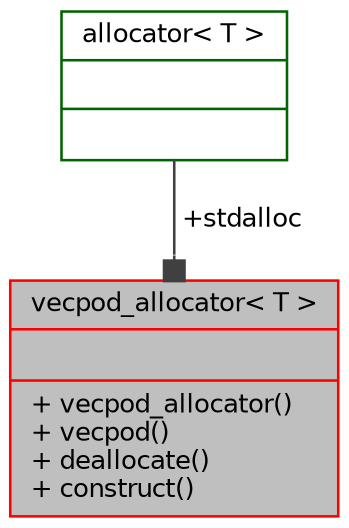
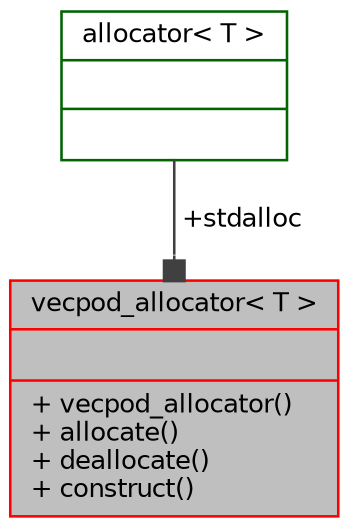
(101, 433) -> (105, 433)
